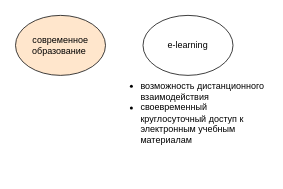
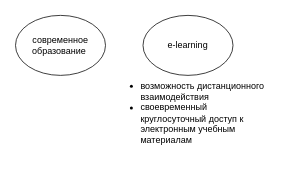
(60, 45) -> (60, 45)
